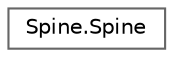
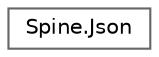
(87, 29) -> (79, 29)
